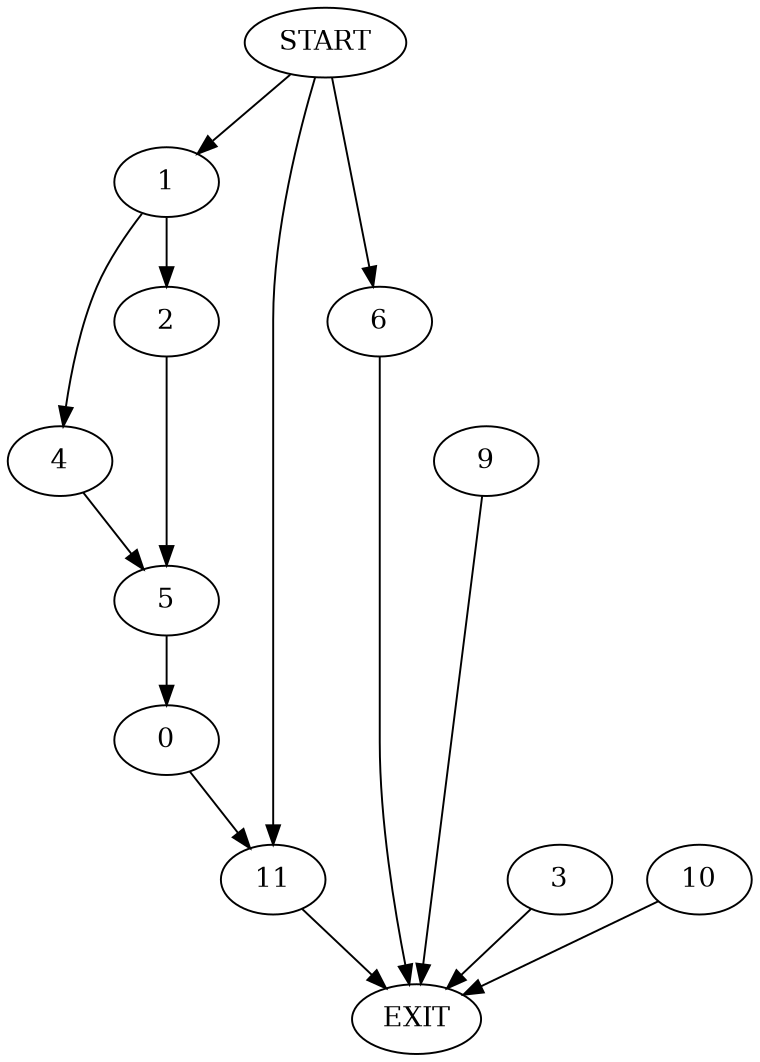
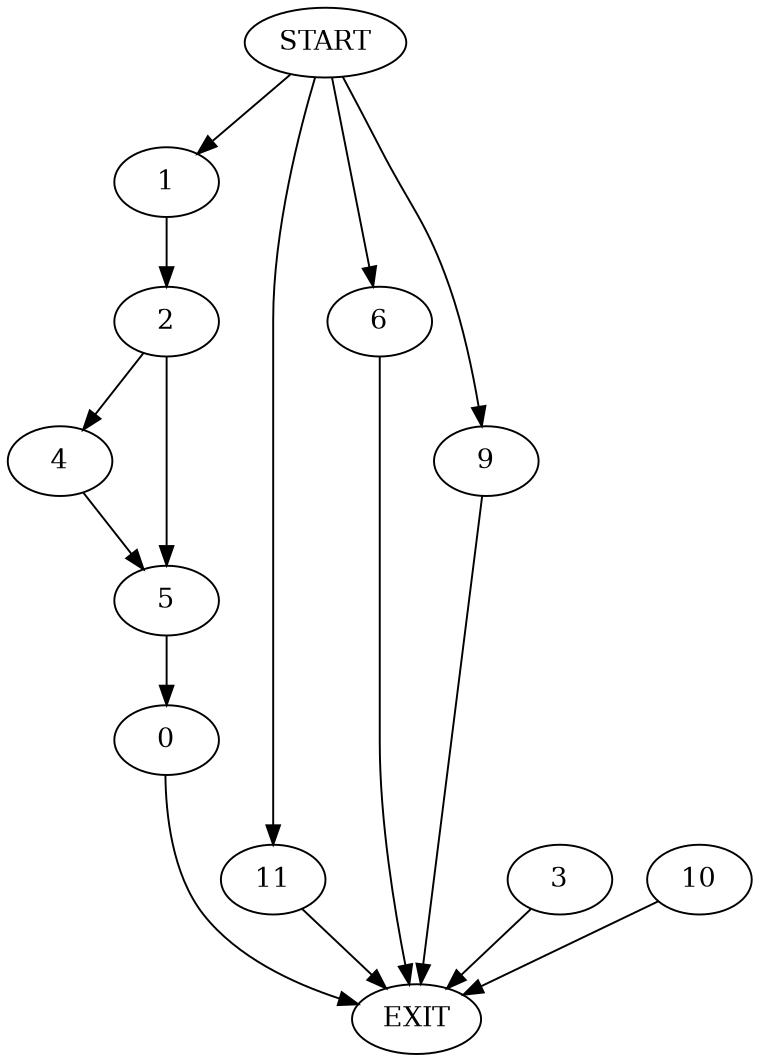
none -> (428, 235)
(90, 305) -> (119, 384)
(214, 802) -> (209, 920)
